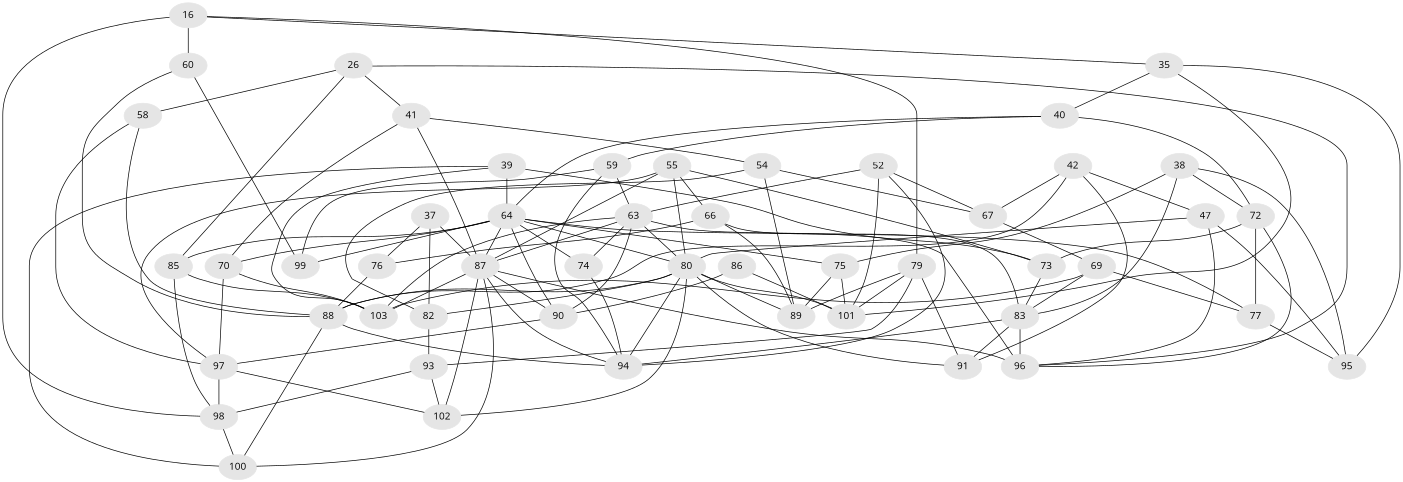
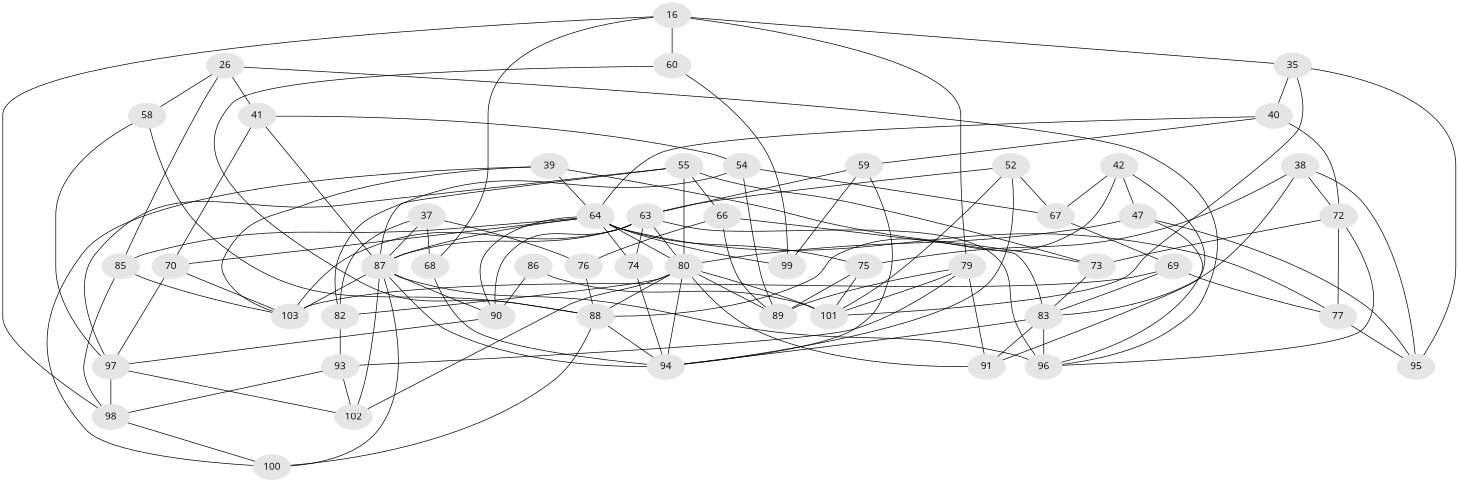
none -> (430, 266)
